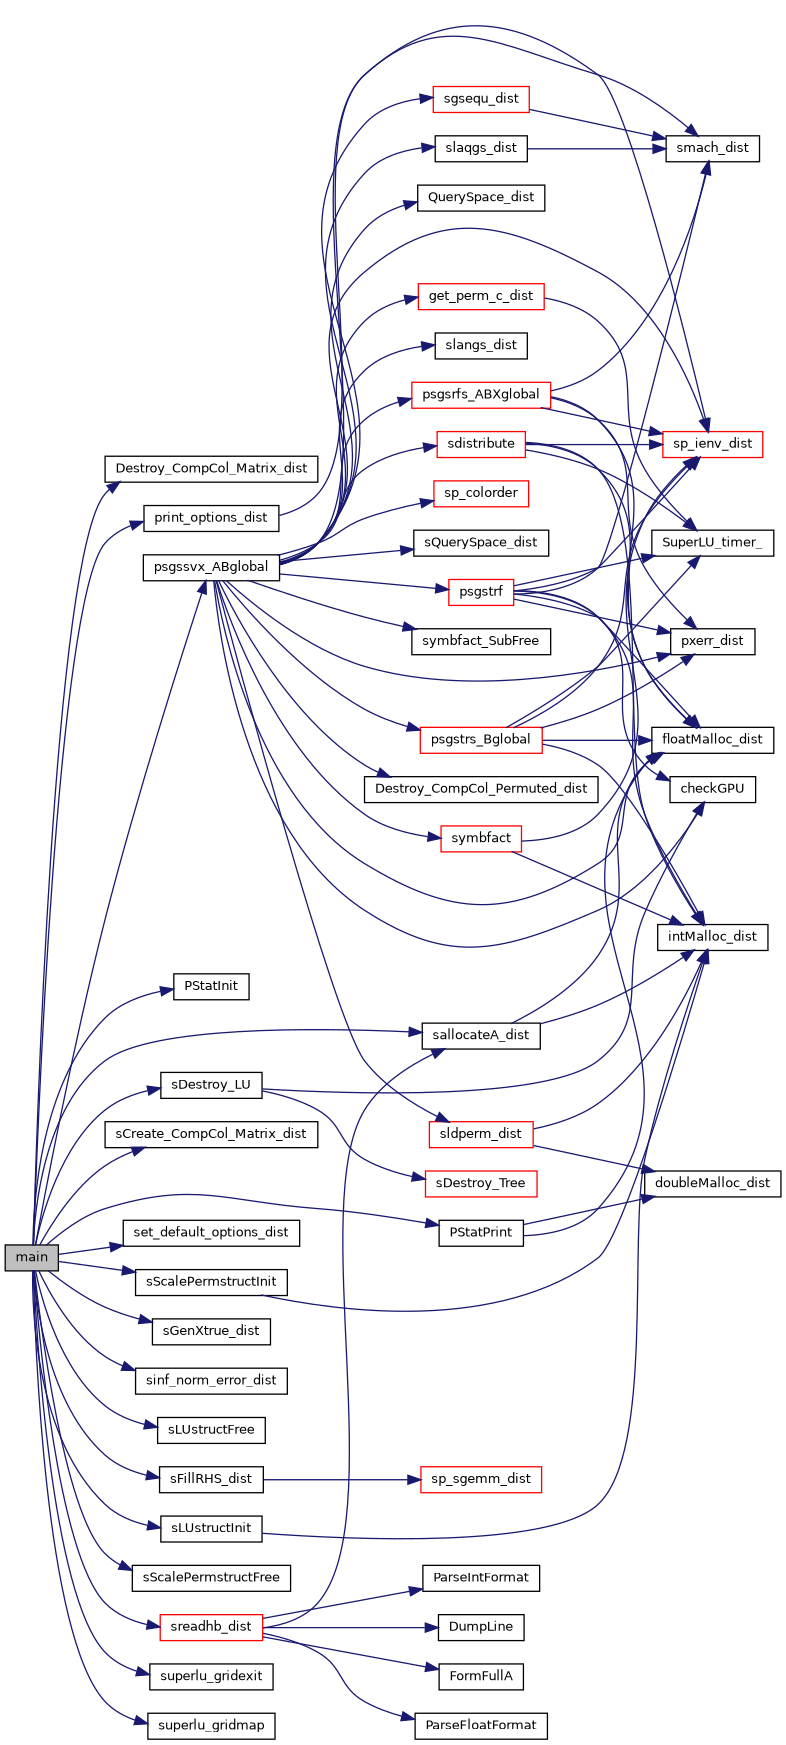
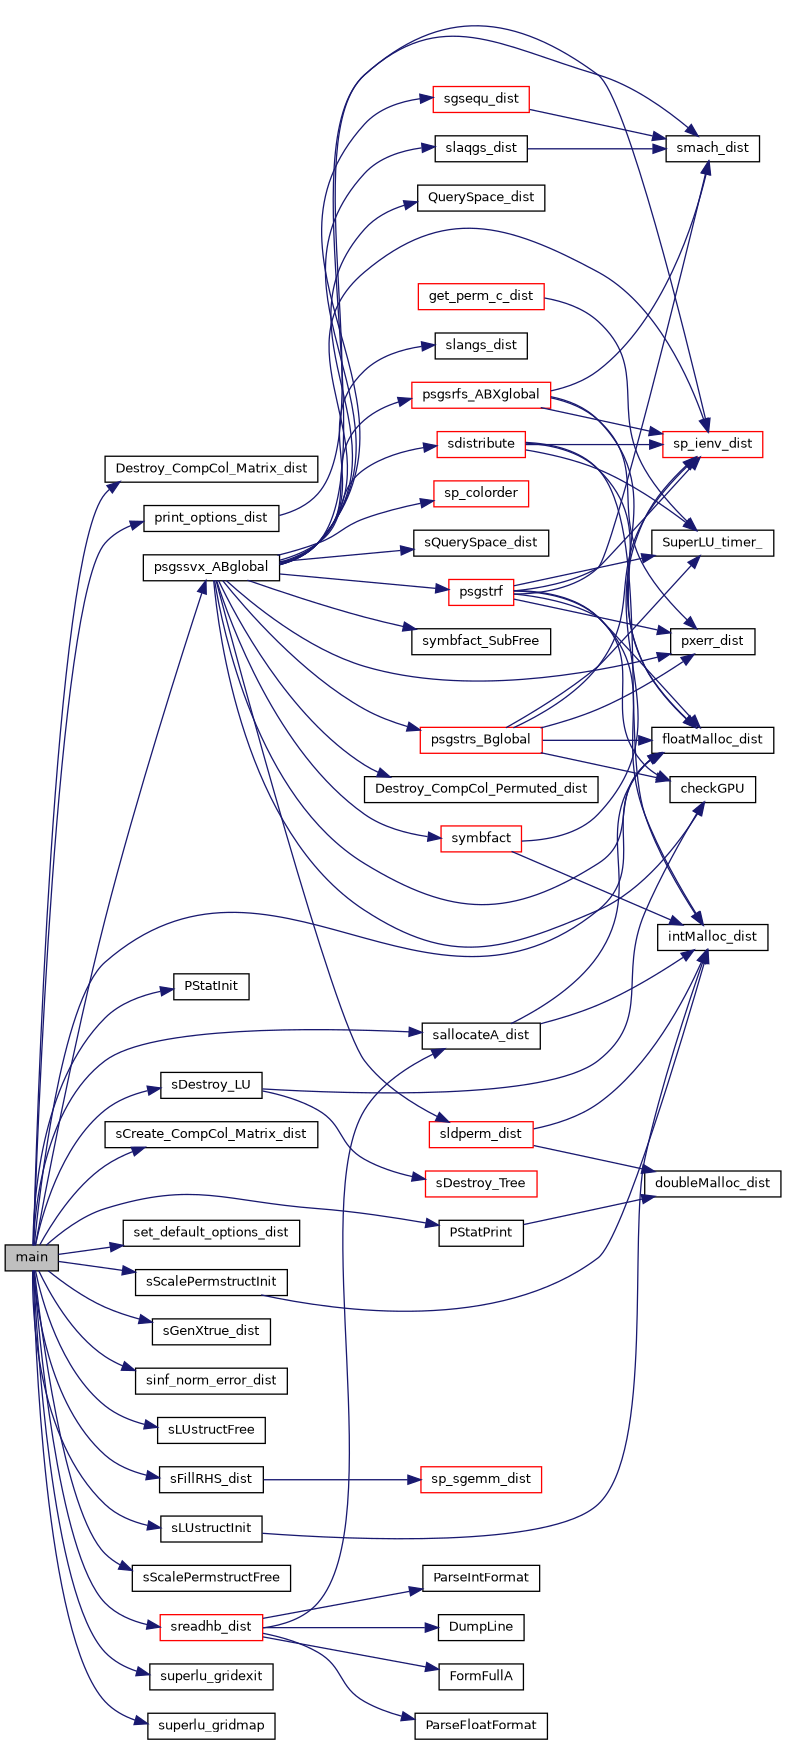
(341, 431) -> none
(633, 805) -> (599, 765)
(634, 1025) -> (288, 919)
